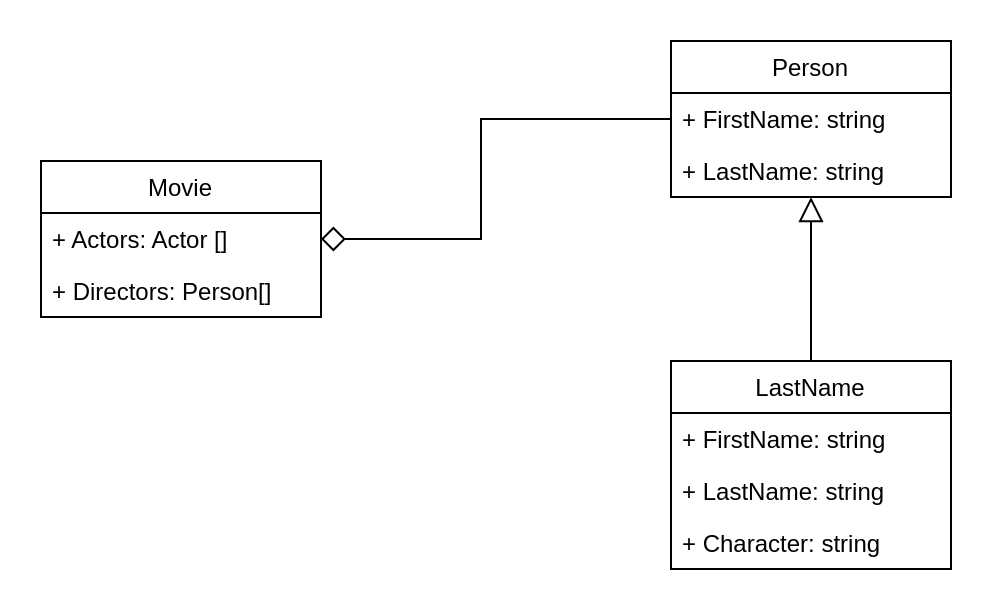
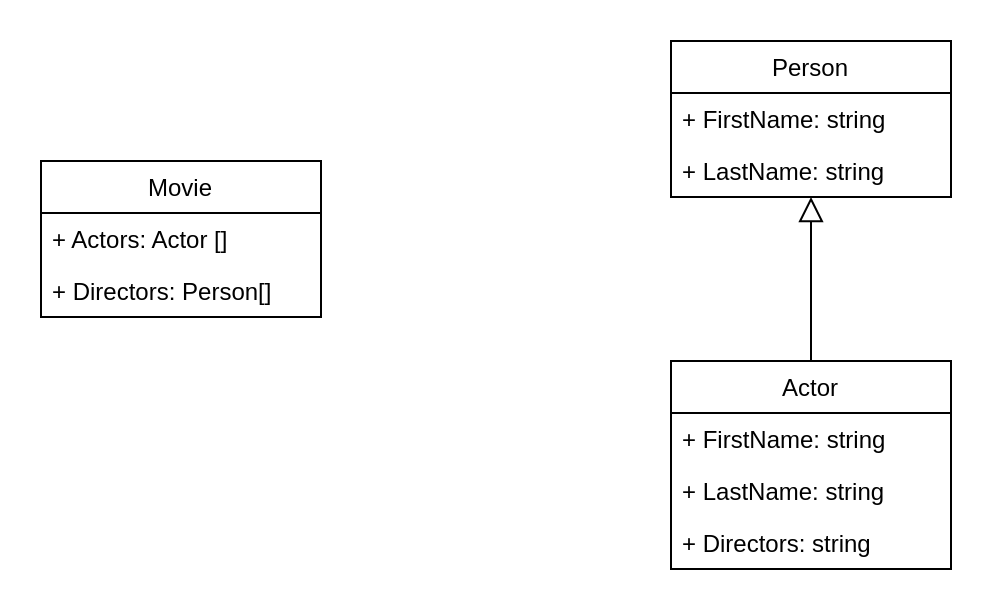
(481, 152) -> none
(810, 388) -> (810, 388)
(797, 544) -> (794, 544)
